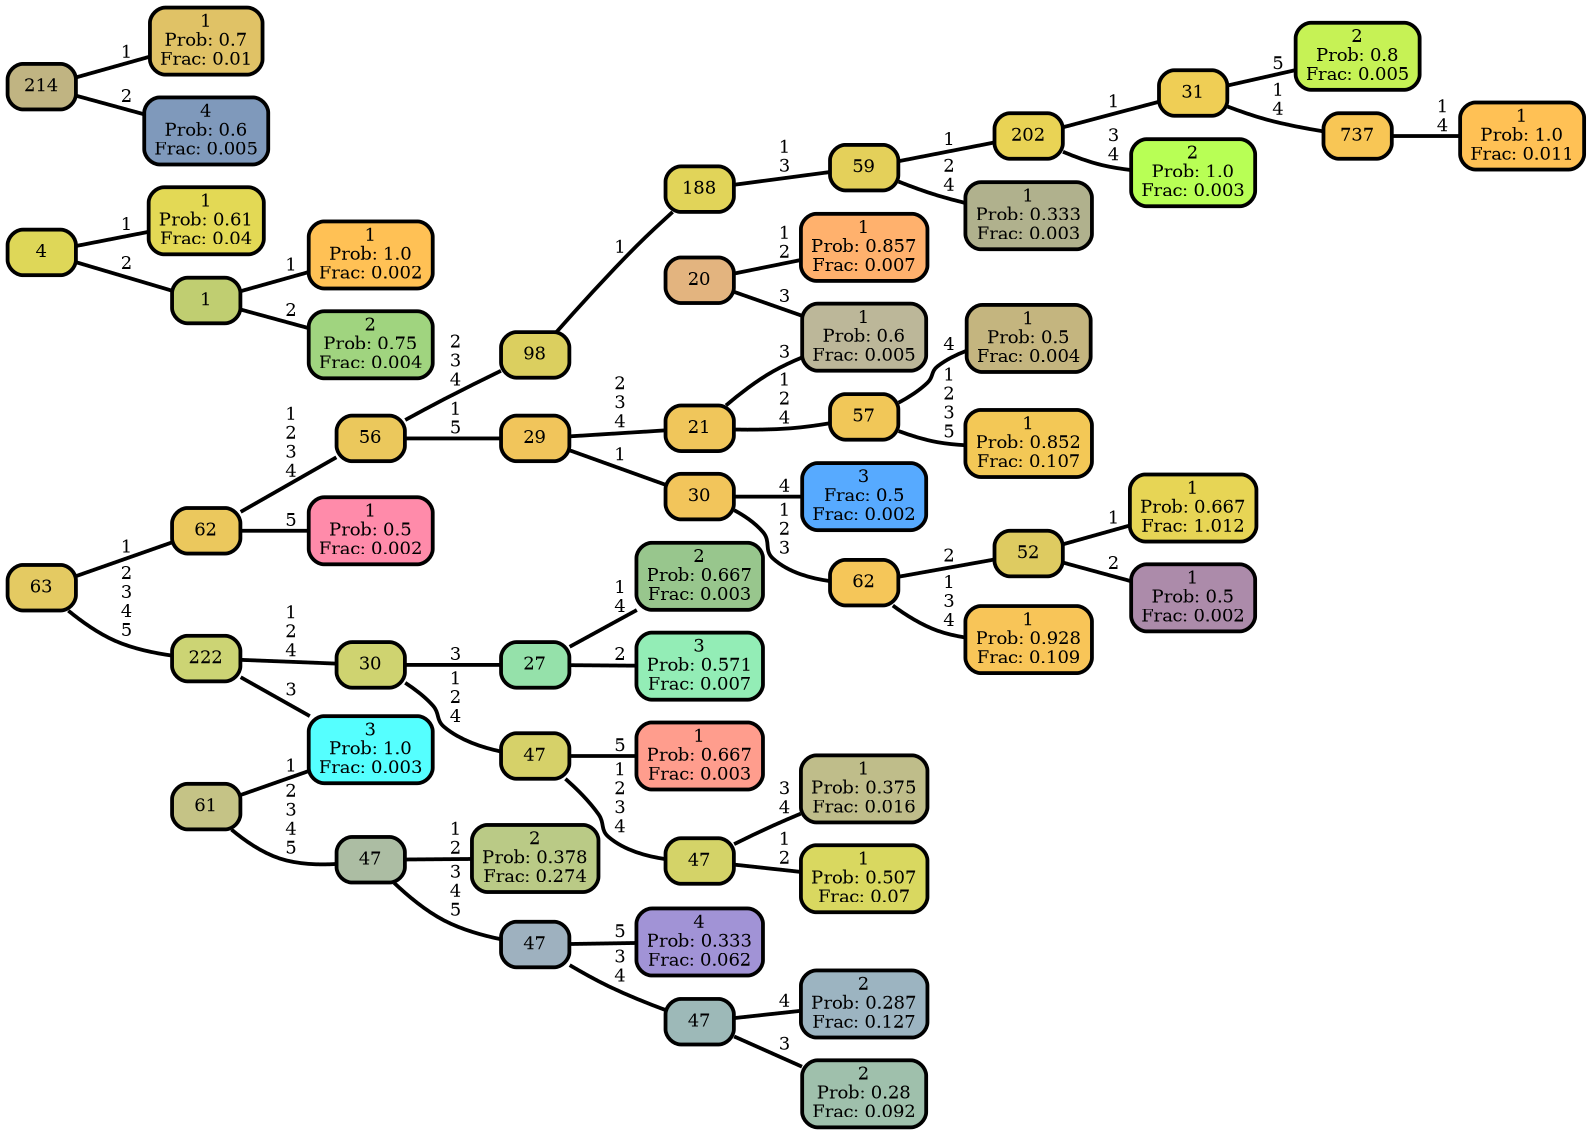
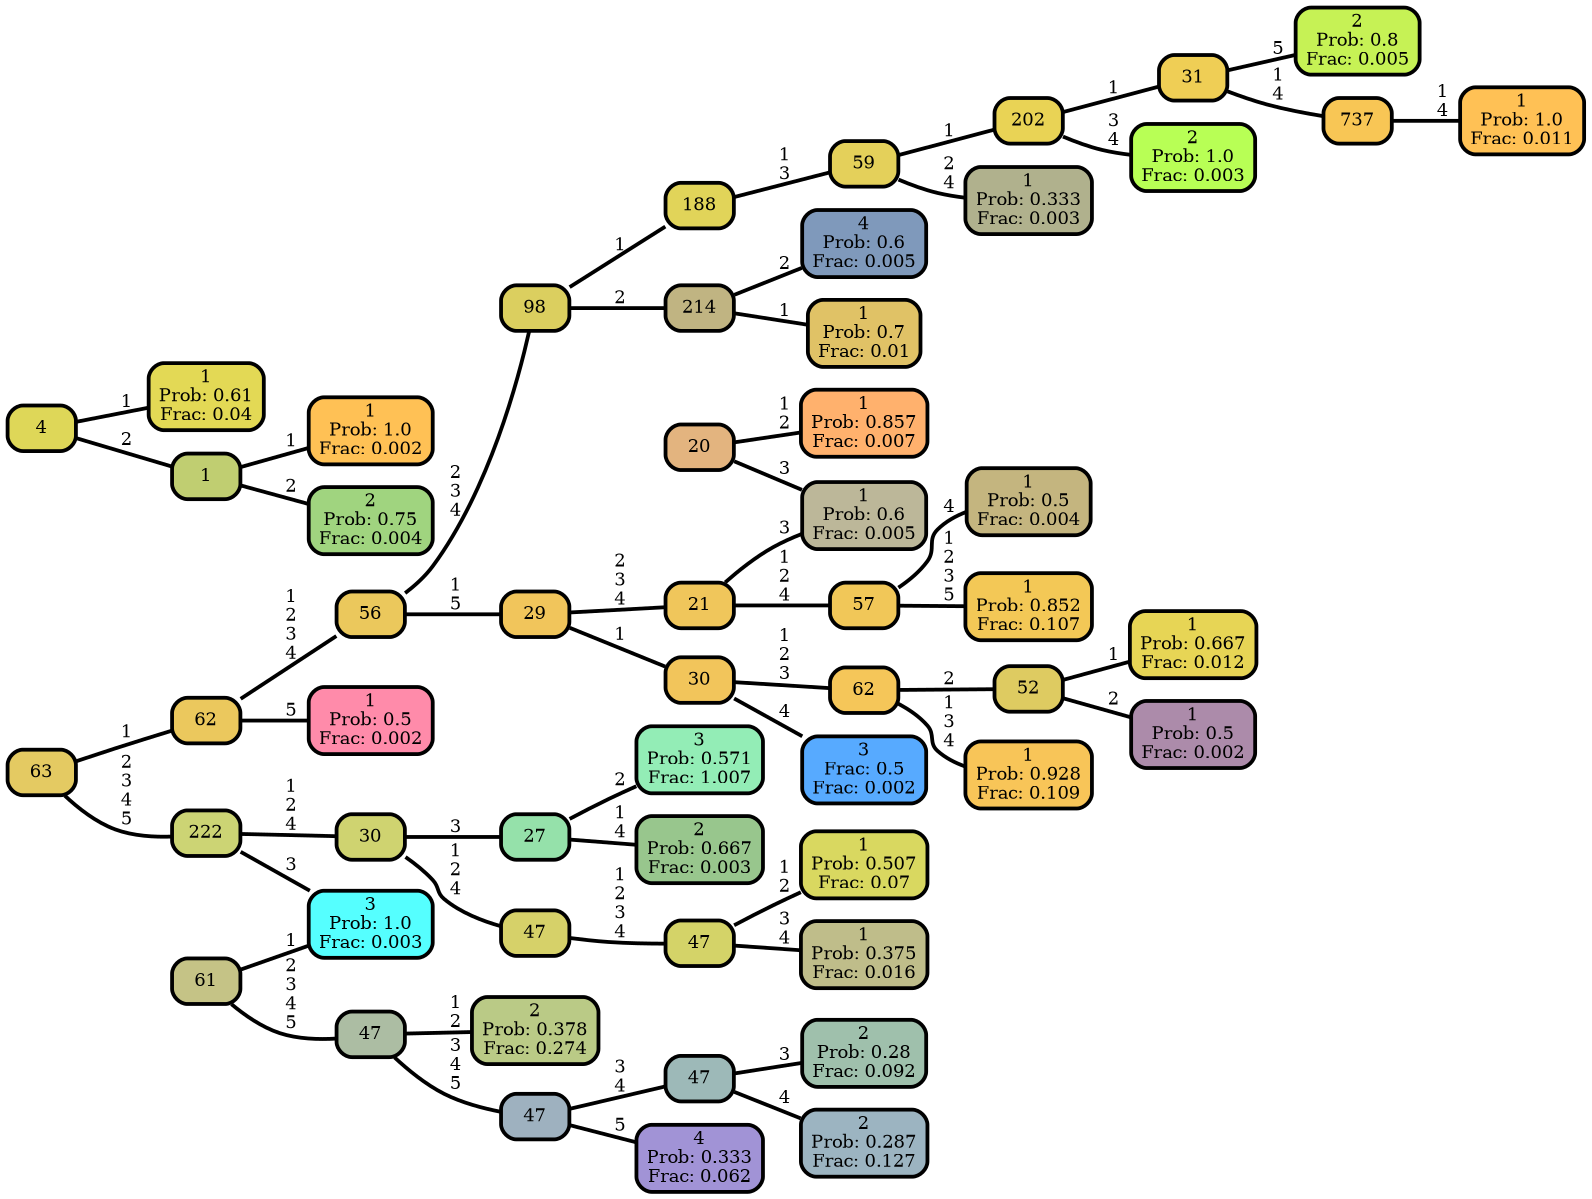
none -> (617, 308)
(1193, 508) -> (1193, 645)
(700, 666) -> (700, 760)
(700, 756) -> none
